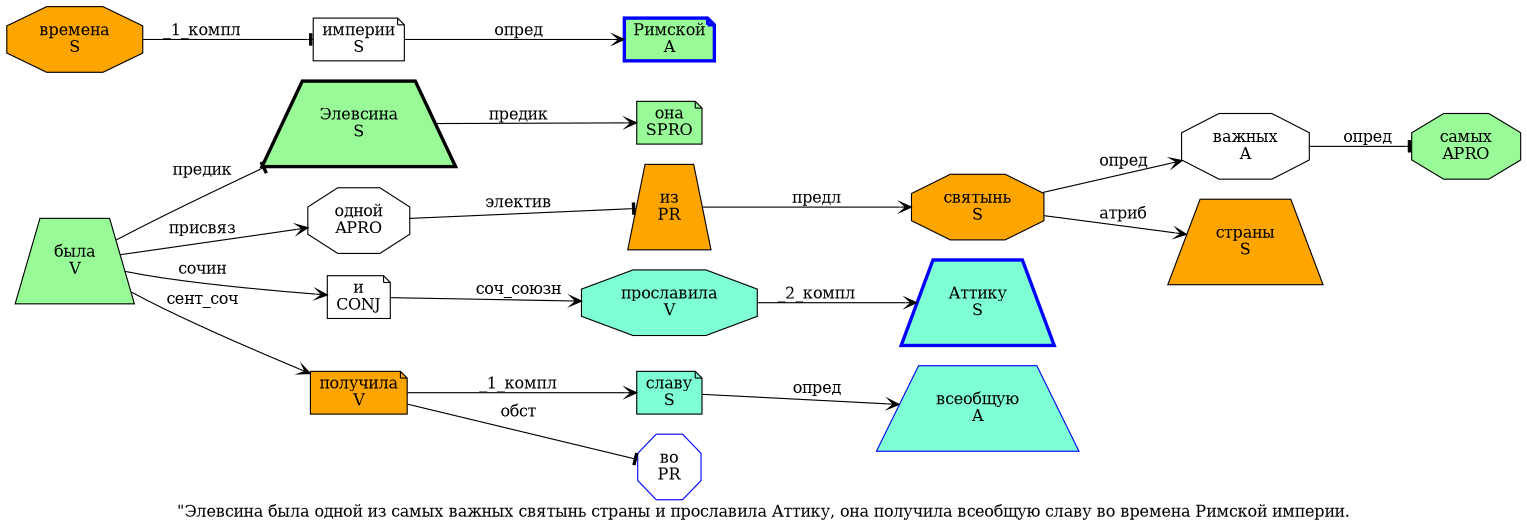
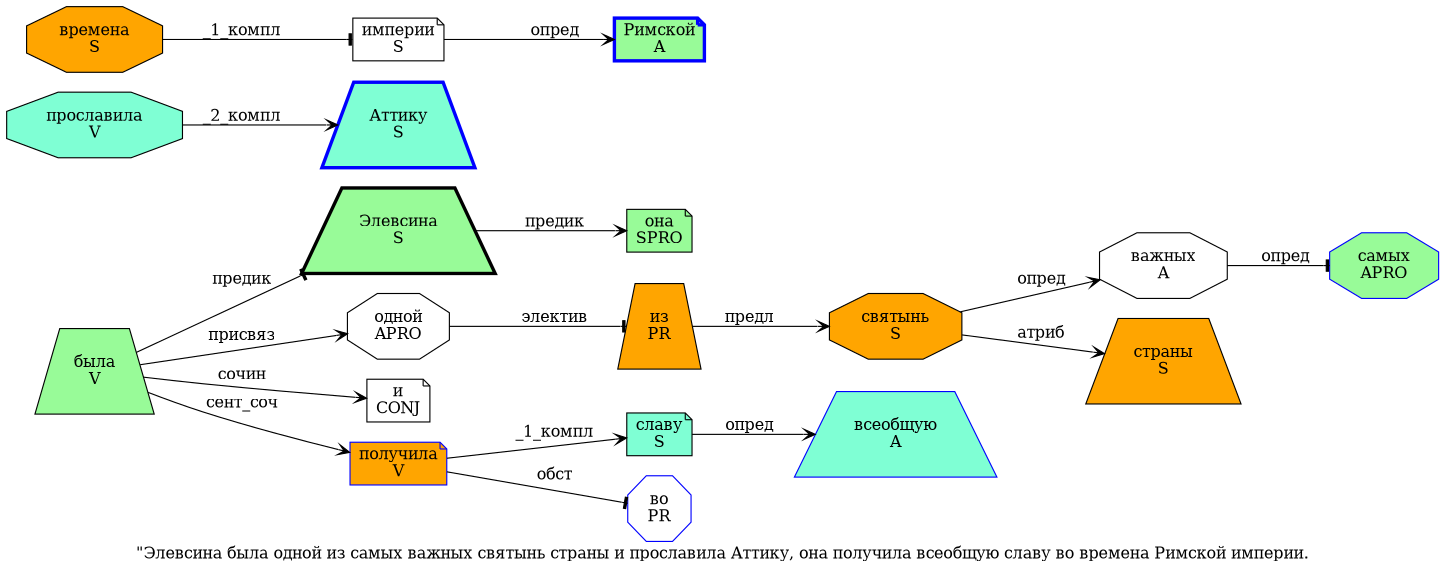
(1466, 146) -> (1384, 266)
(480, 299) -> none
(359, 393) -> (398, 464)
